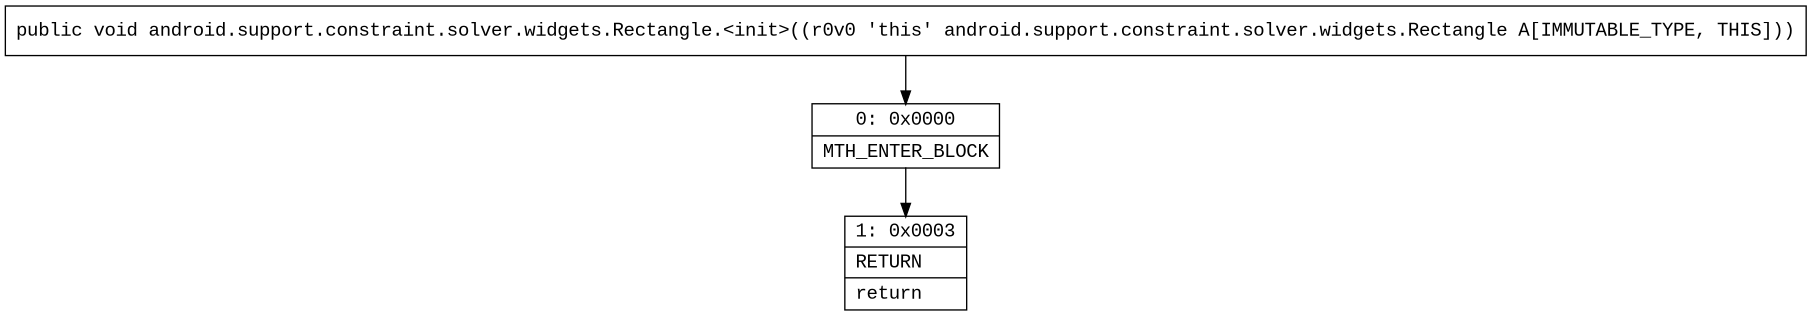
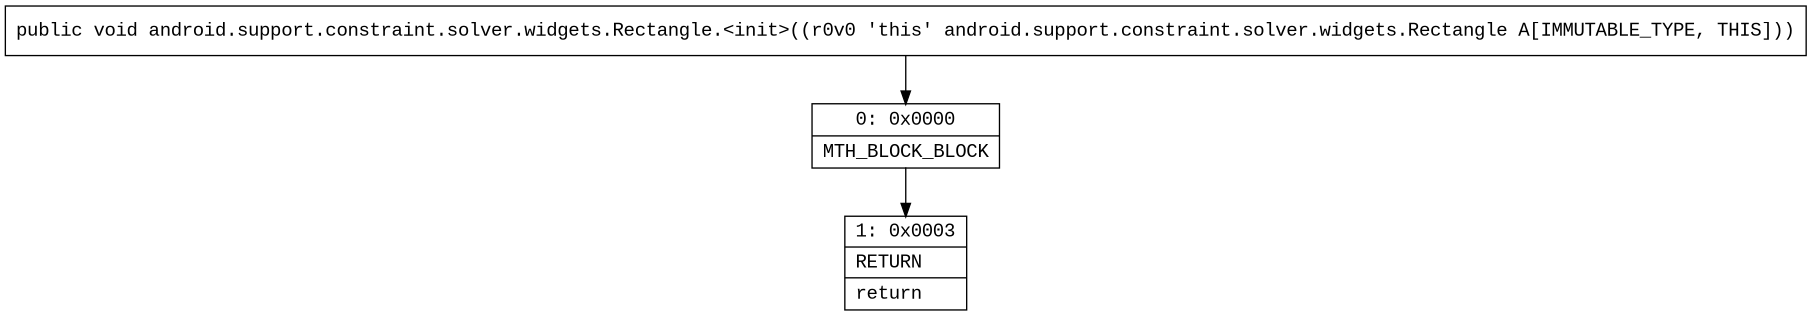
(906, 151) -> (906, 151)
